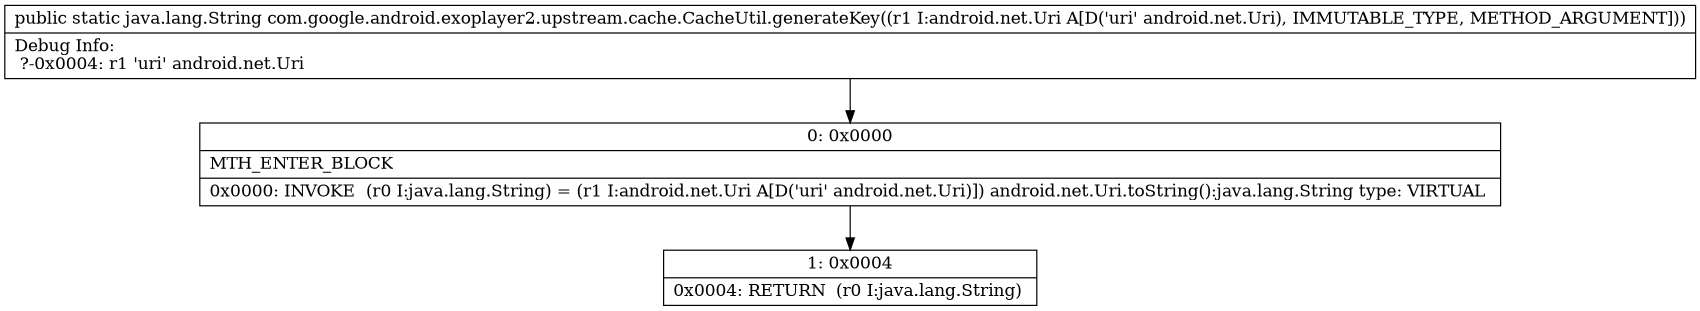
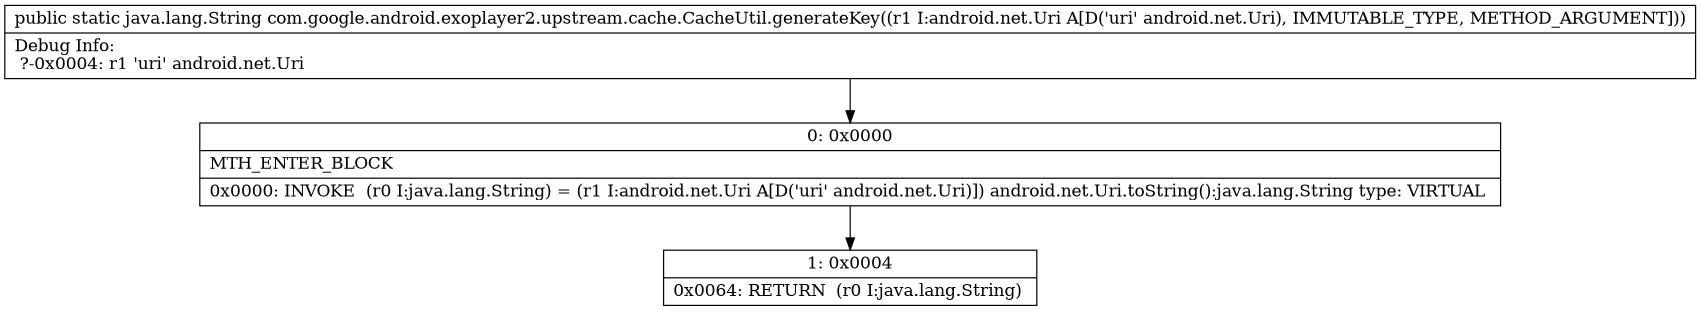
(850, 291) -> (850, 291)
